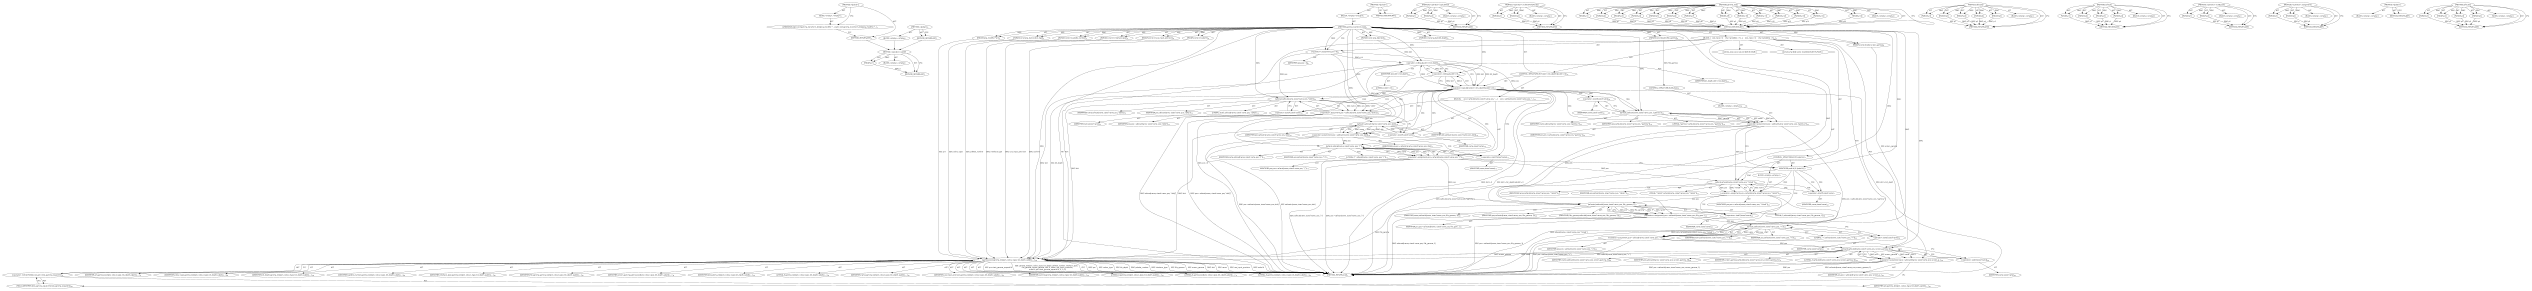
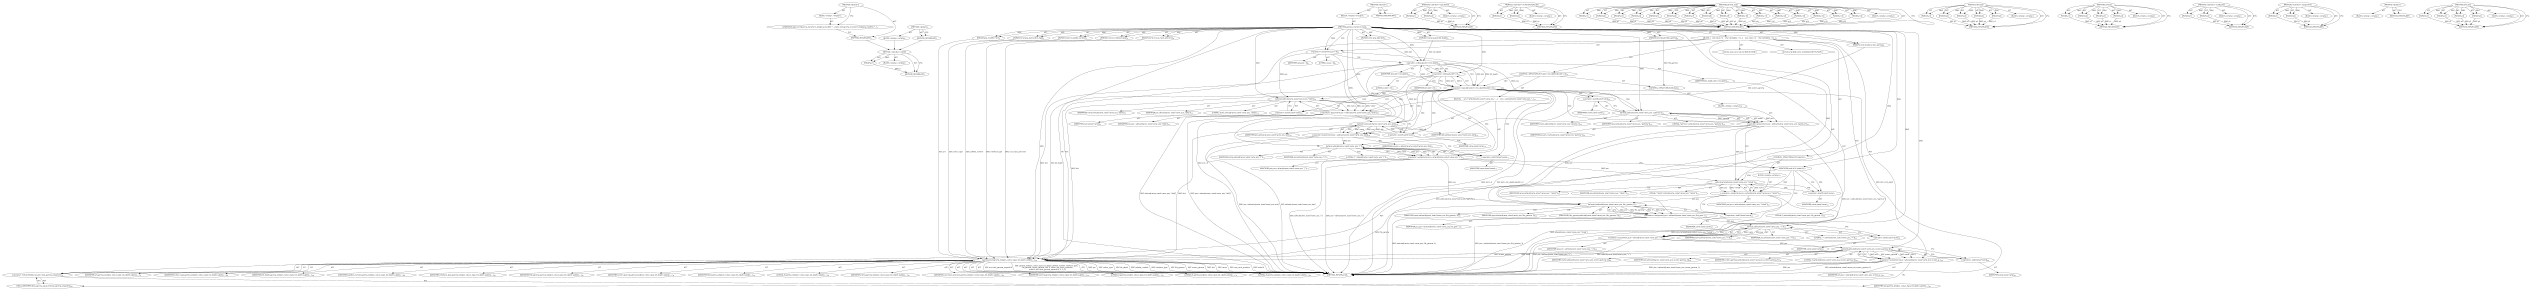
none -> (1707, 16)
none -> (1838, 16)
(1492, 32) -> (1605, 81)
(1198, 38) -> none
none -> (1428, 50)
(1359, 58) -> (1359, 58)
none -> (1327, 63)
(1386, 80) -> (1409, 77)
none -> (1425, 88)
none -> (1407, 95)
(1423, 130) -> (1423, 130)
(1884, 155) -> (1658, 95)
(1791, 162) -> (925, 258)
(1707, 210) -> (1821, 123)
